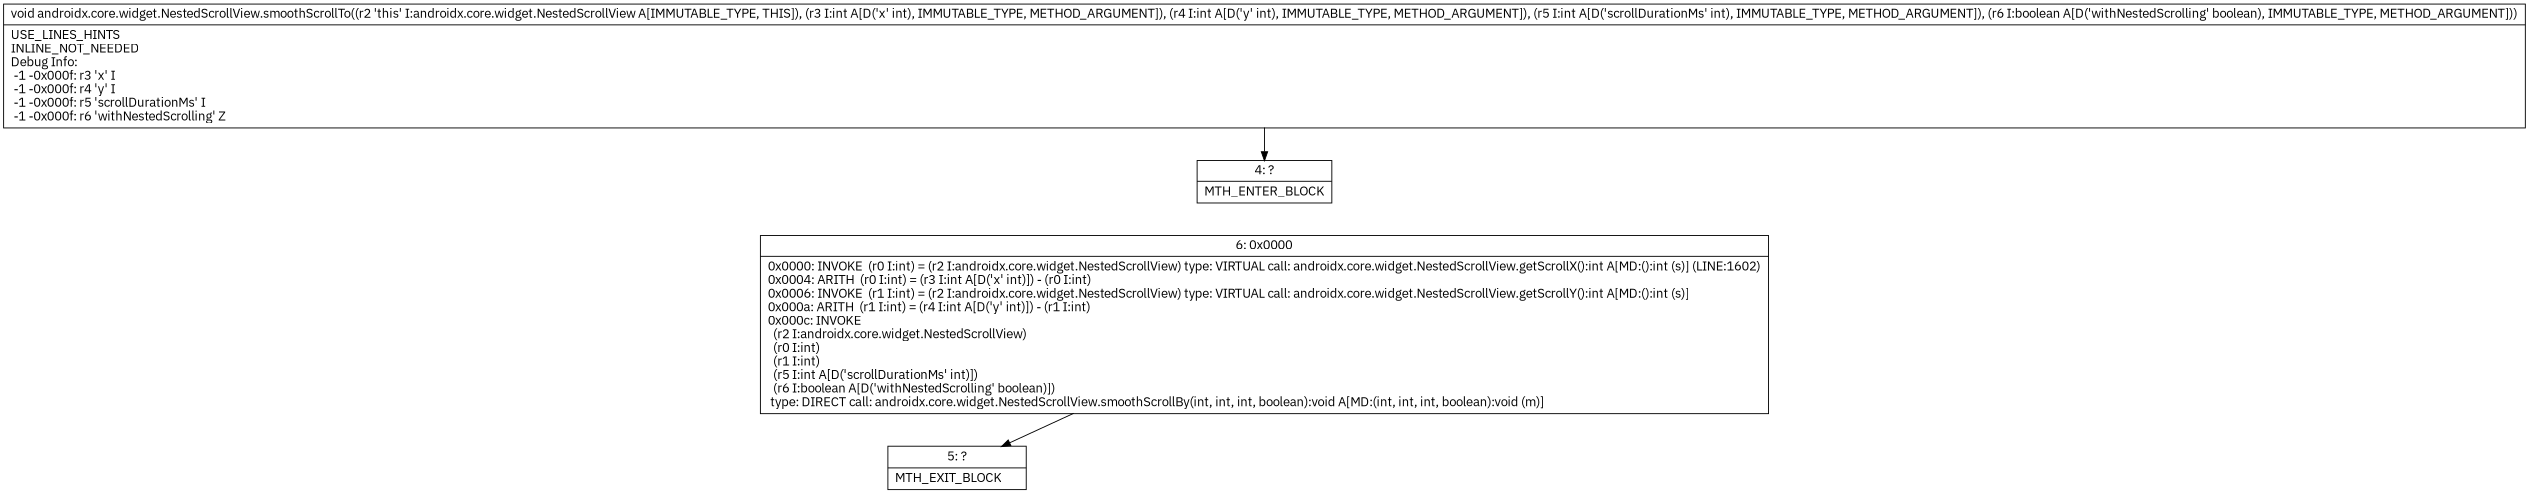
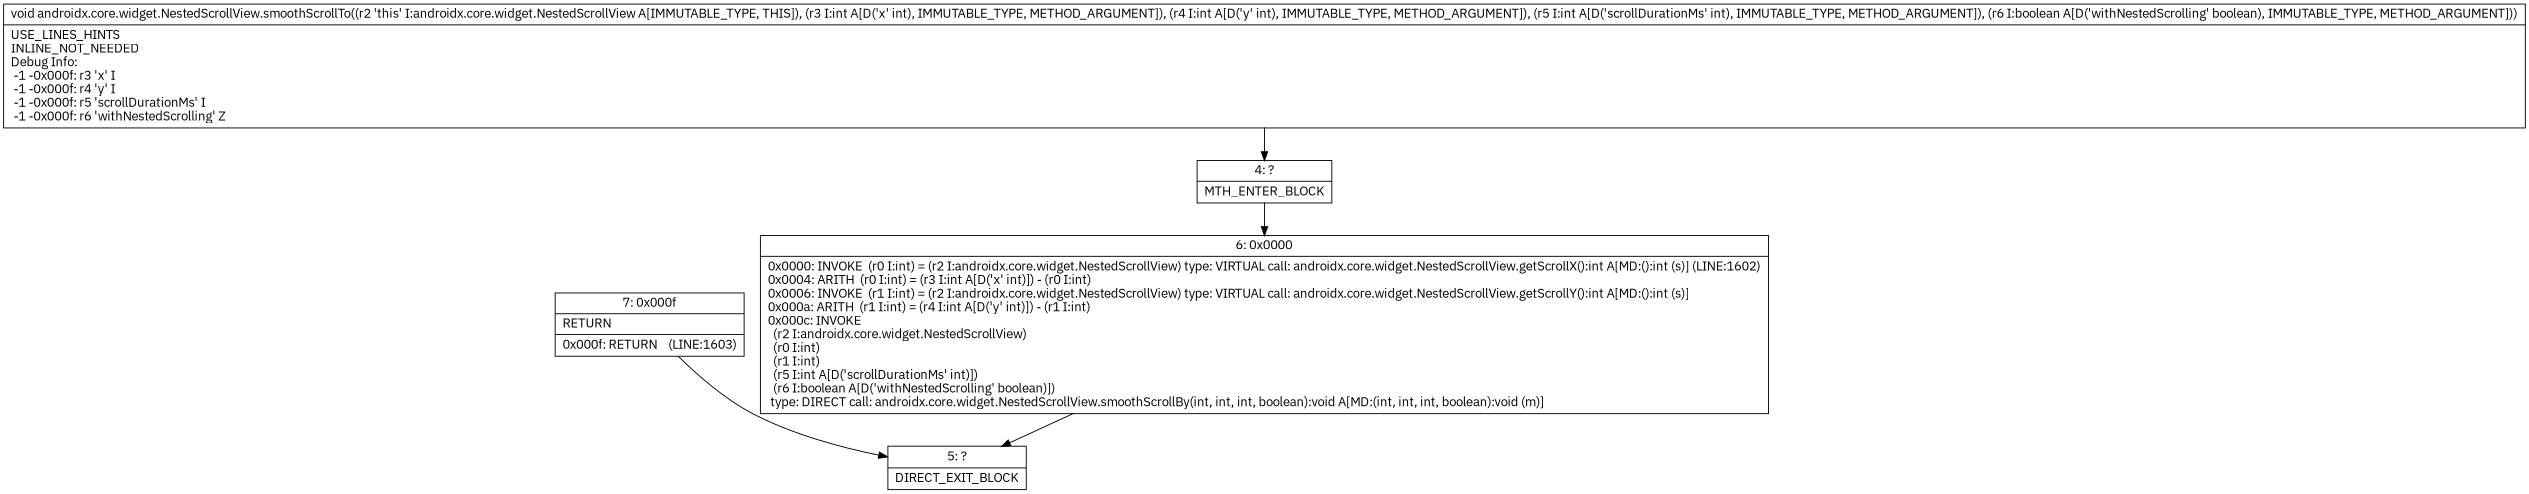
none -> (1264, 215)
none -> (650, 325)
(948, 478) -> (957, 478)
